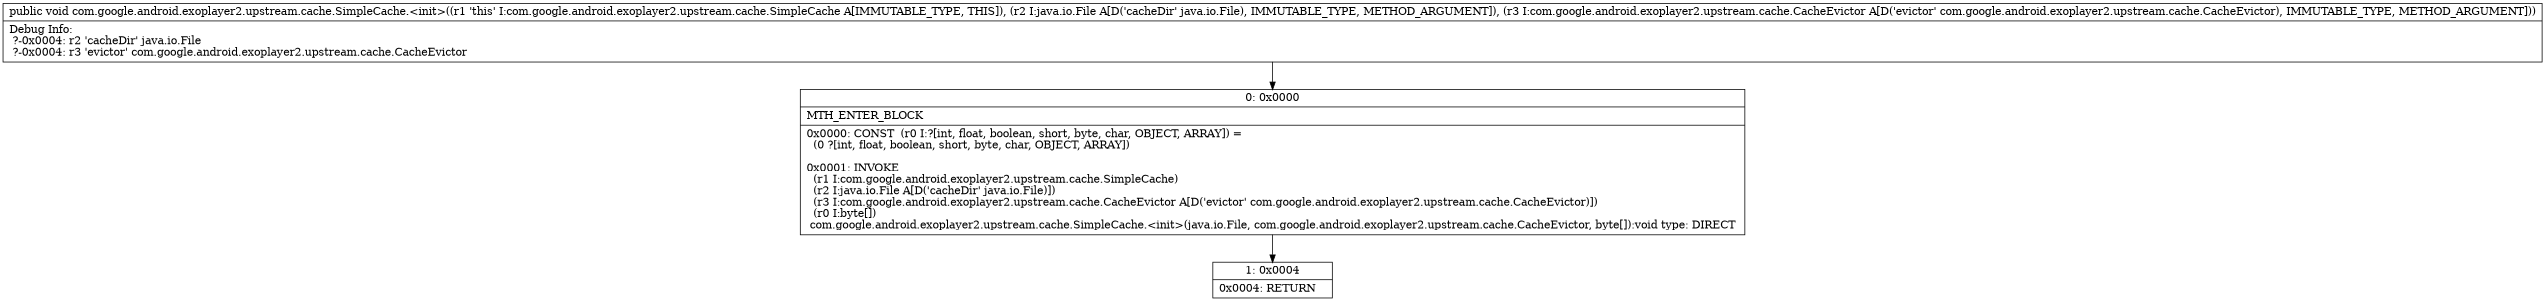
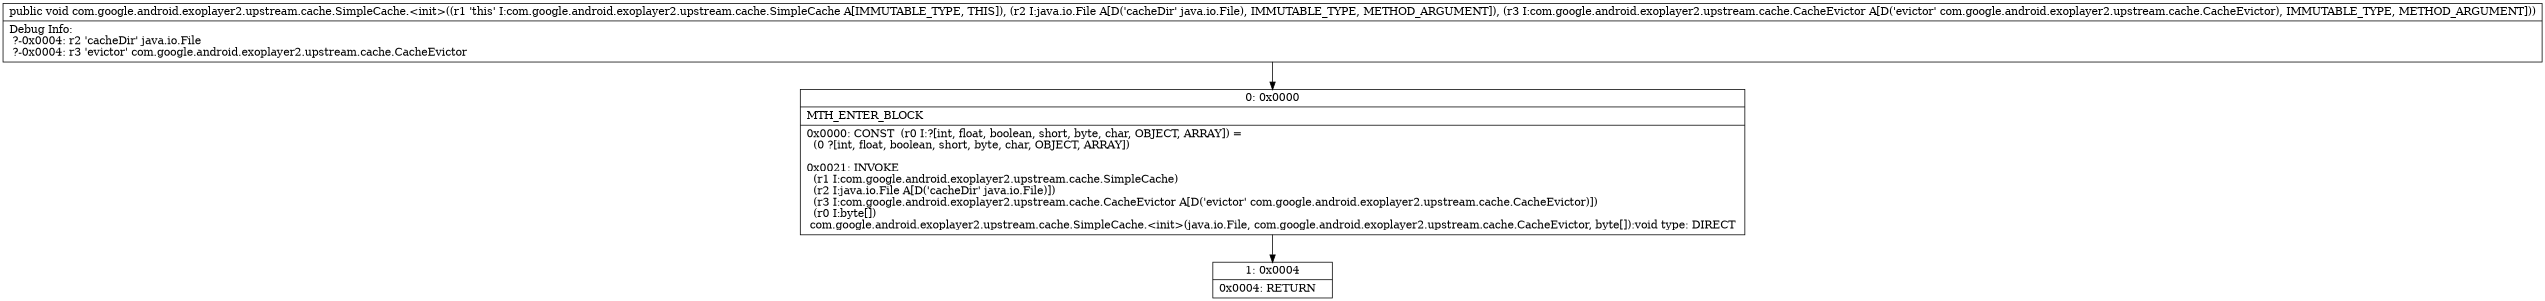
(856, 168) -> (856, 168)
